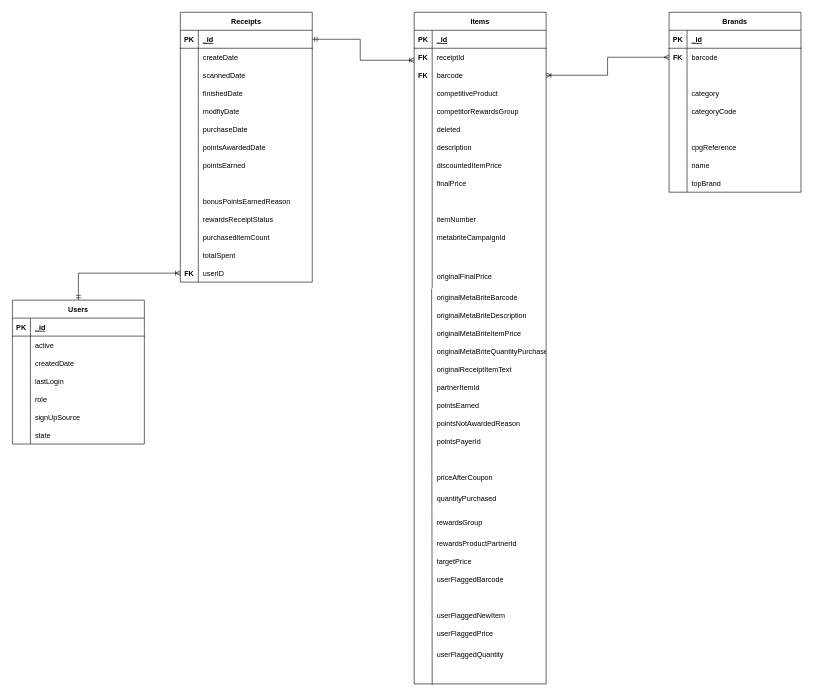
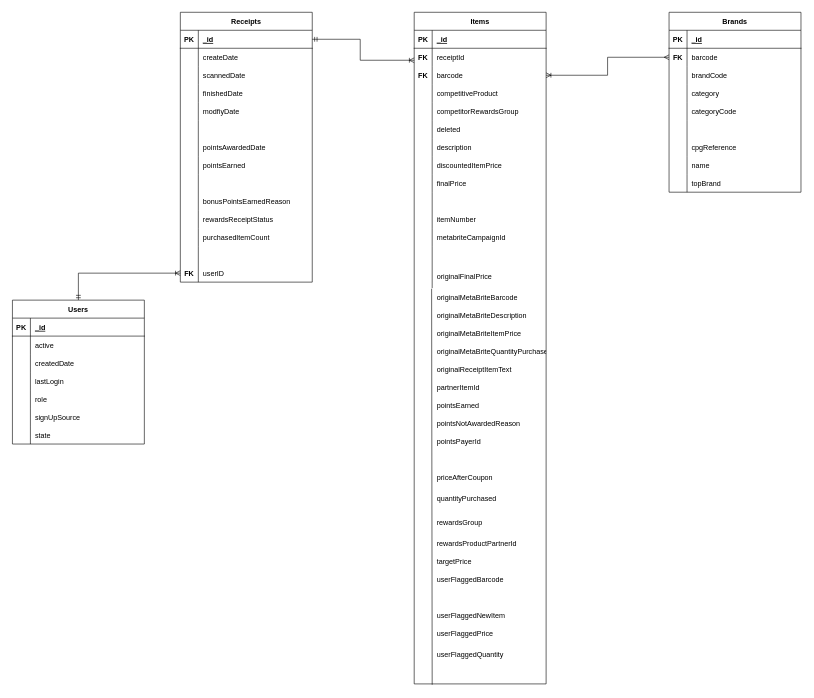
none -> (744, 75)
(255, 129) -> none
(255, 255) -> none
